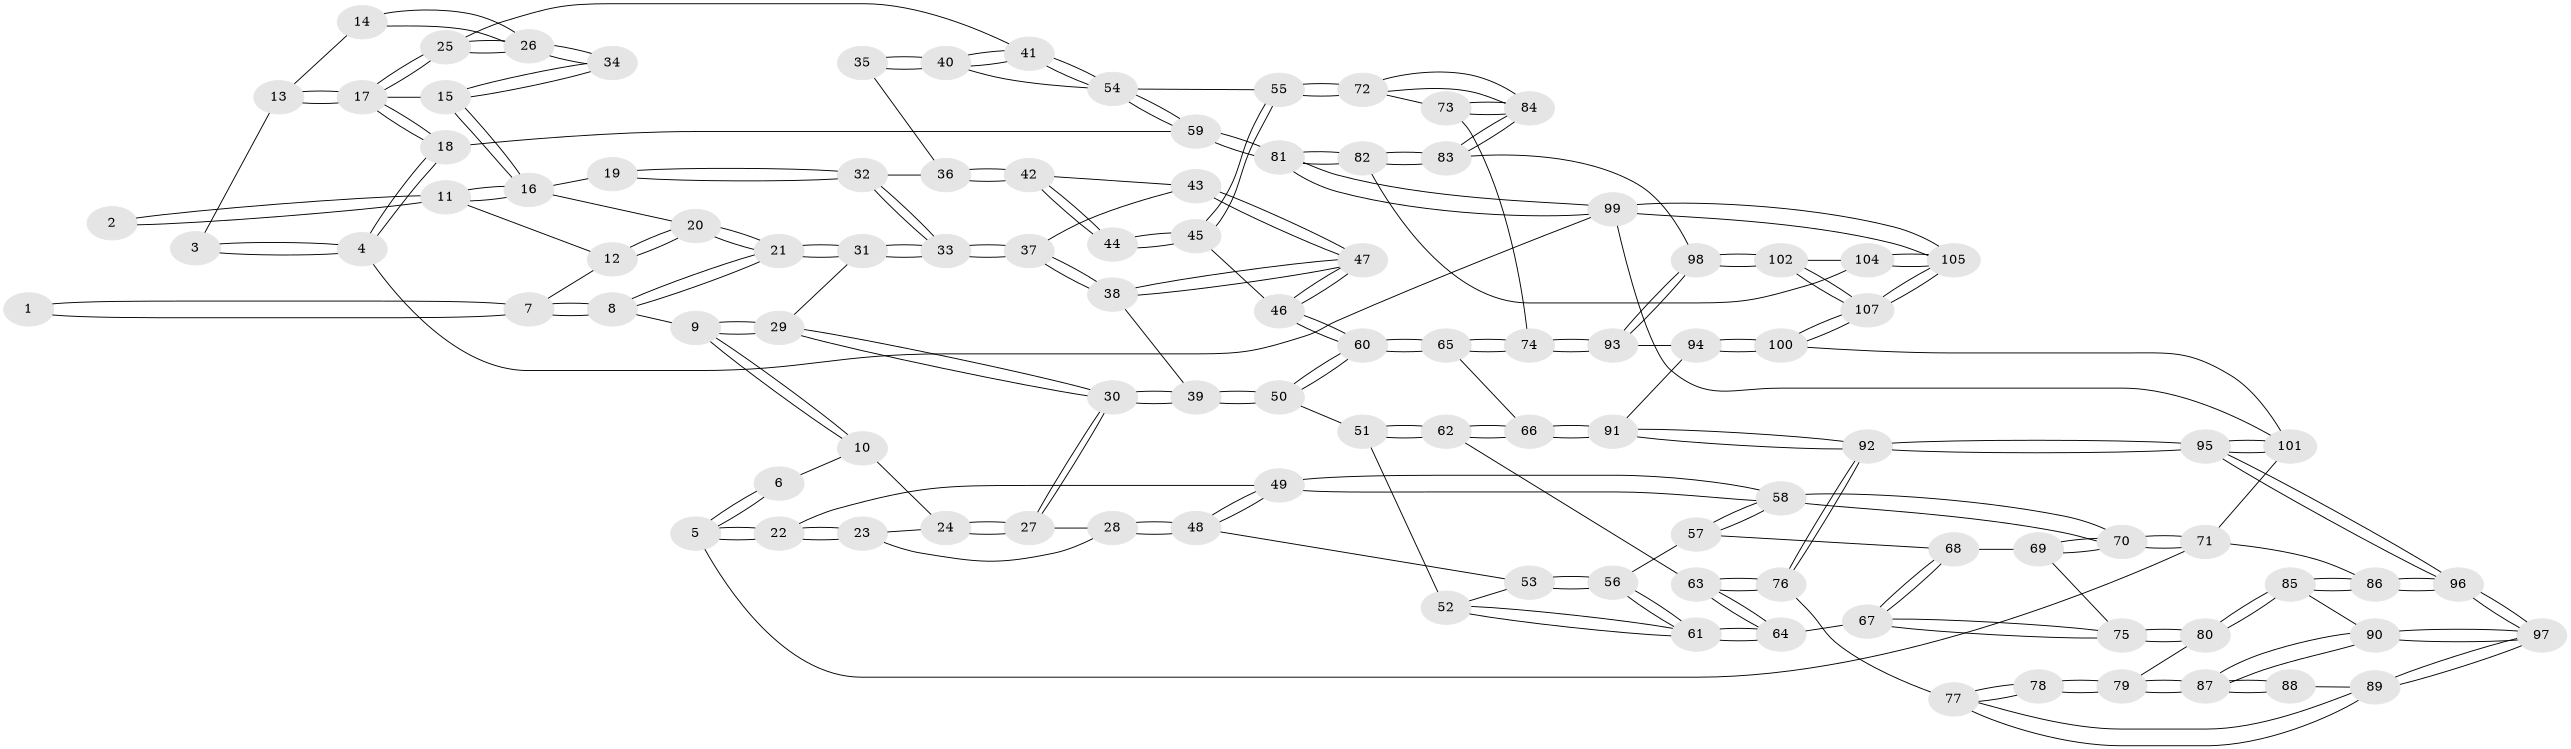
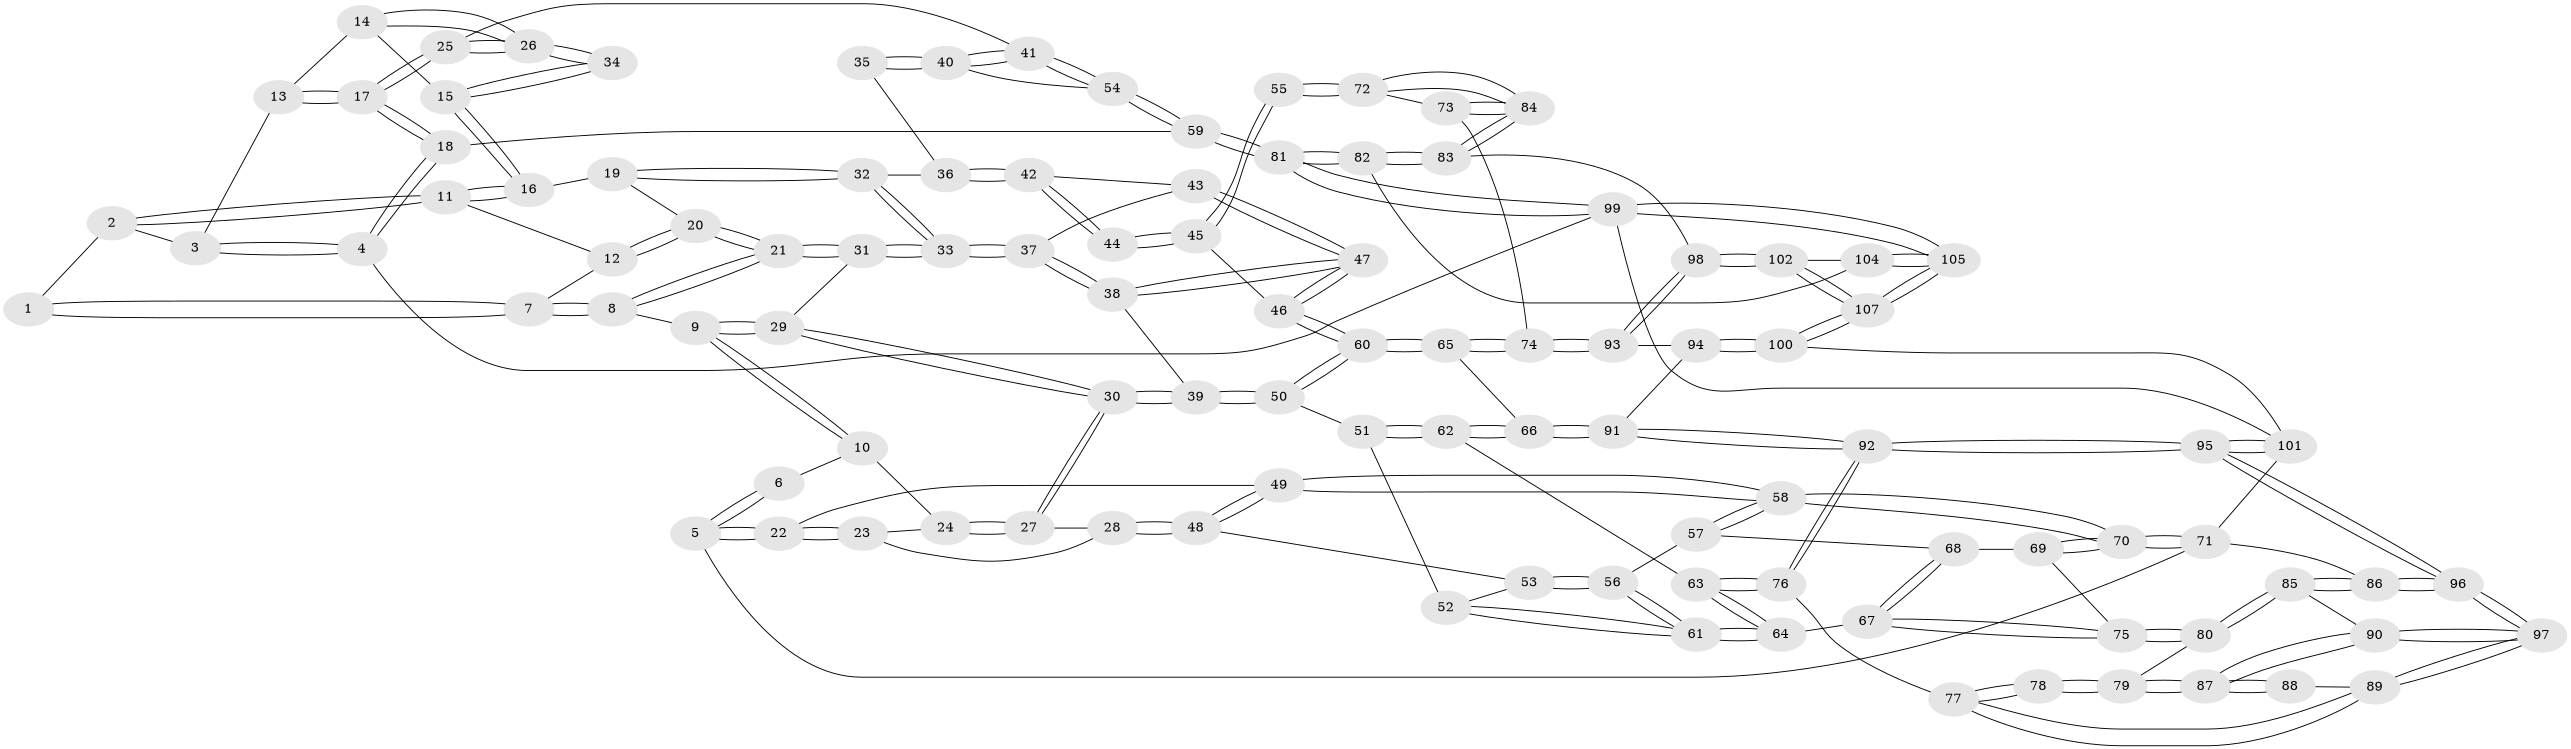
(1196, 89) -> none
(404, 97) -> (403, 59)
(612, 208) -> (654, 200)
none -> (154, 236)
none -> (70, 266)
